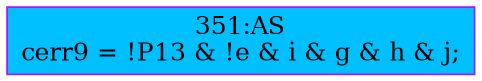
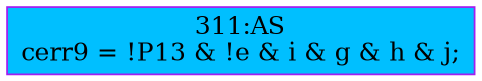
(241, 41) -> (241, 41)
